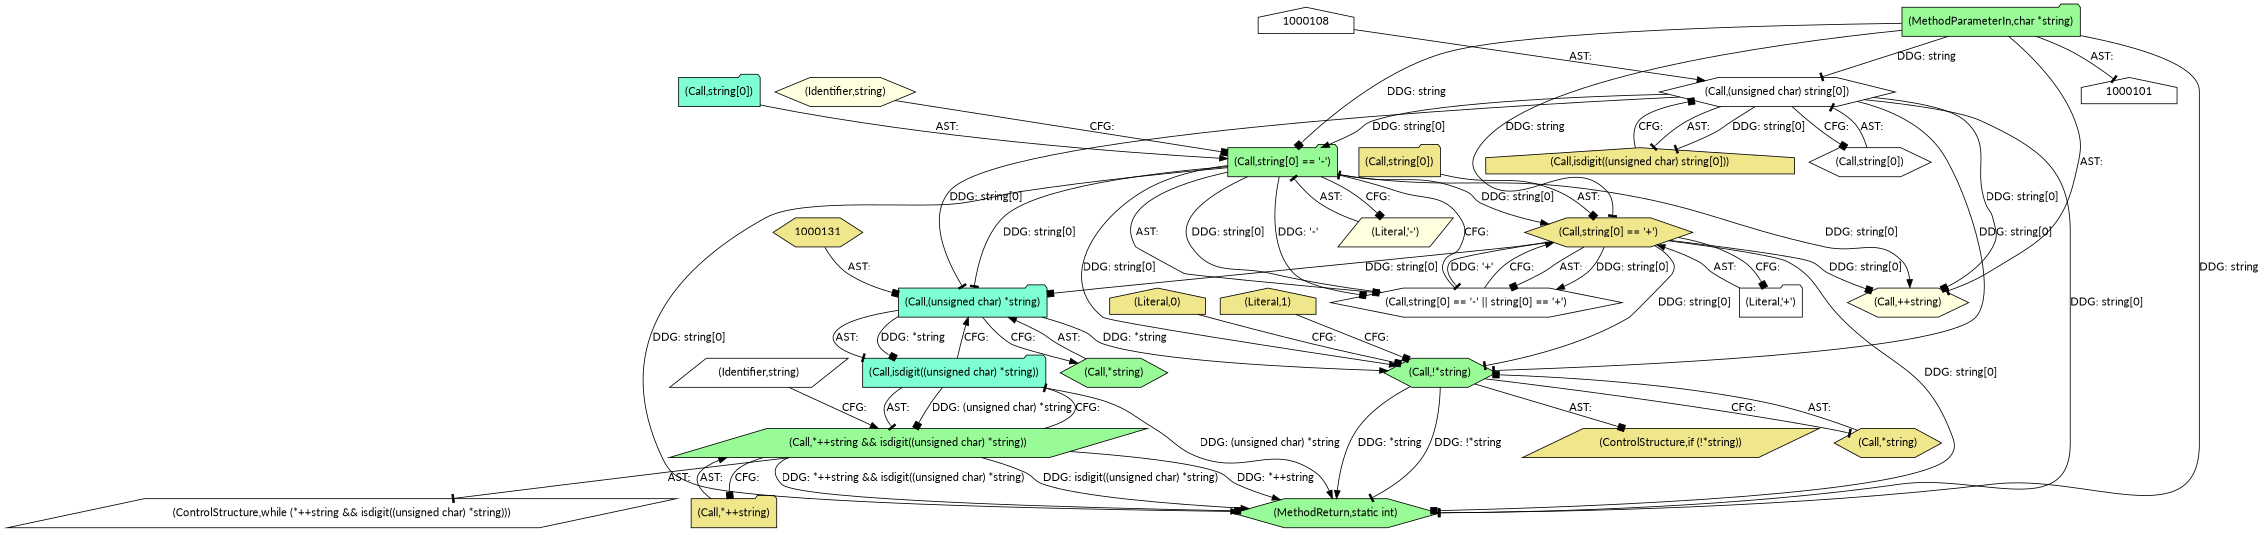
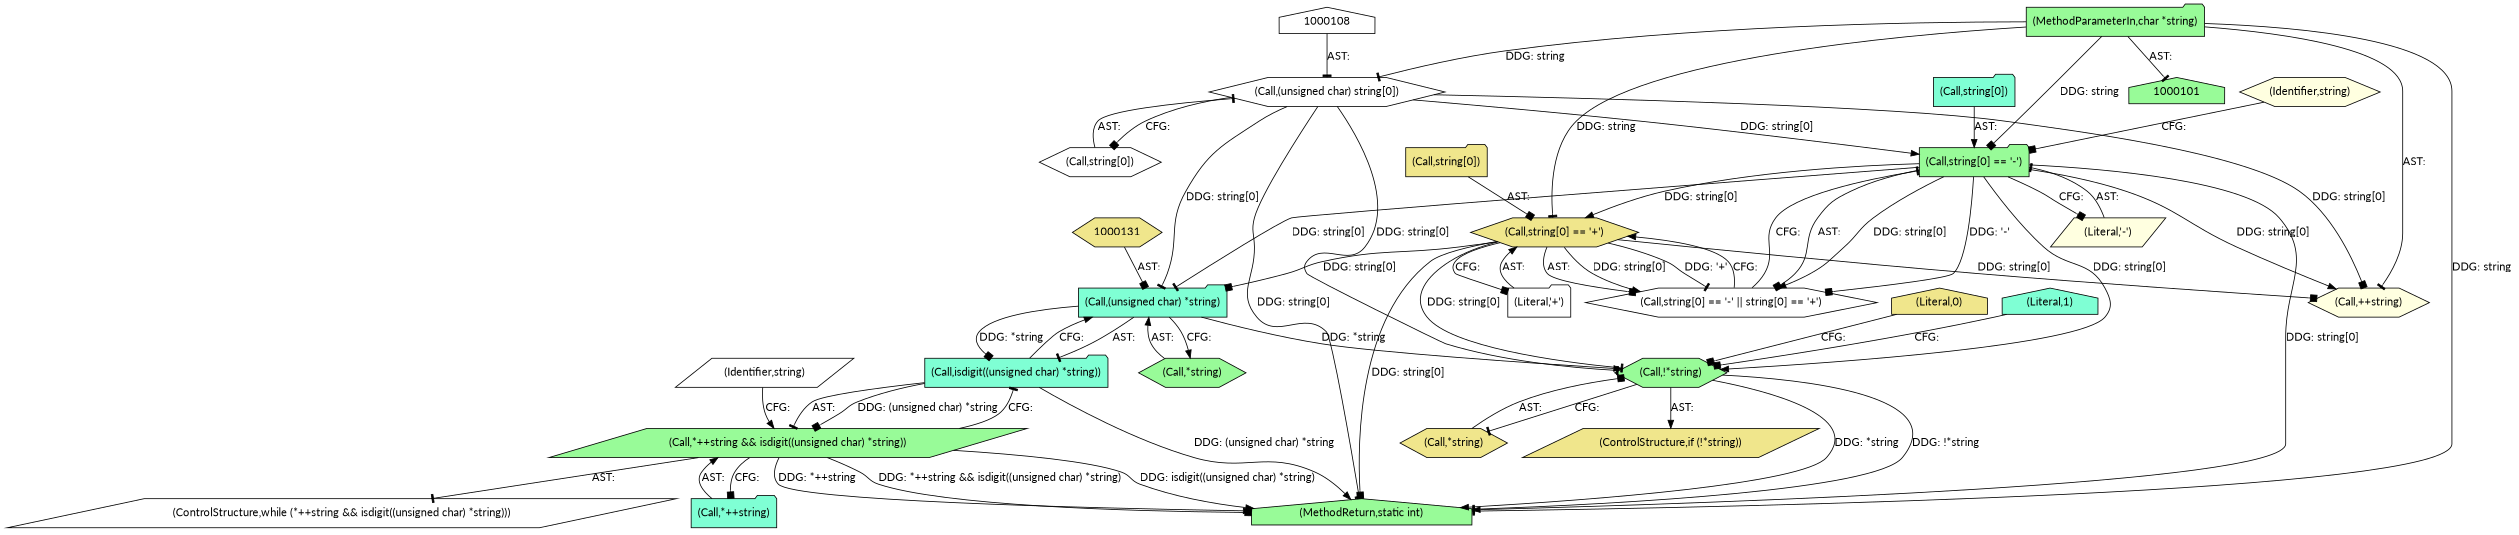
(1526, 55) -> (1327, 53)
(2129, 92) -> (2177, 92)
(1640, 162) -> none
(1268, 303) -> (2050, 303)
(1546, 405) -> (1671, 404)
(734, 513) -> (734, 513)
(1336, 513) -> (1362, 513)
